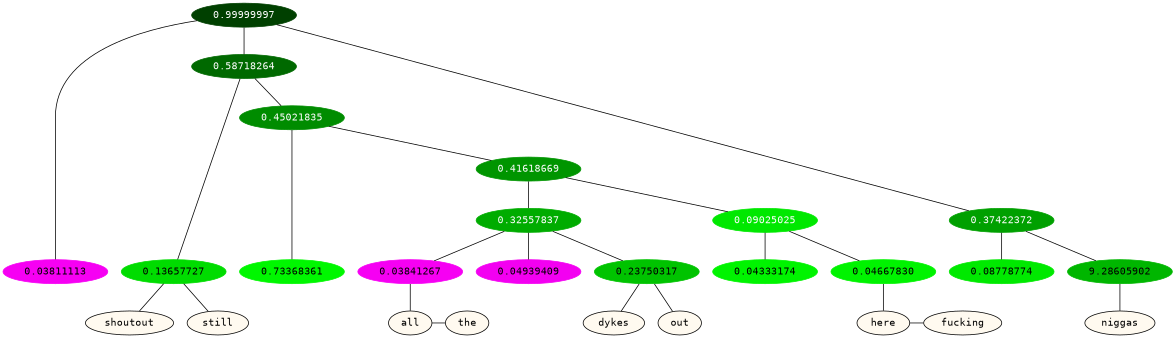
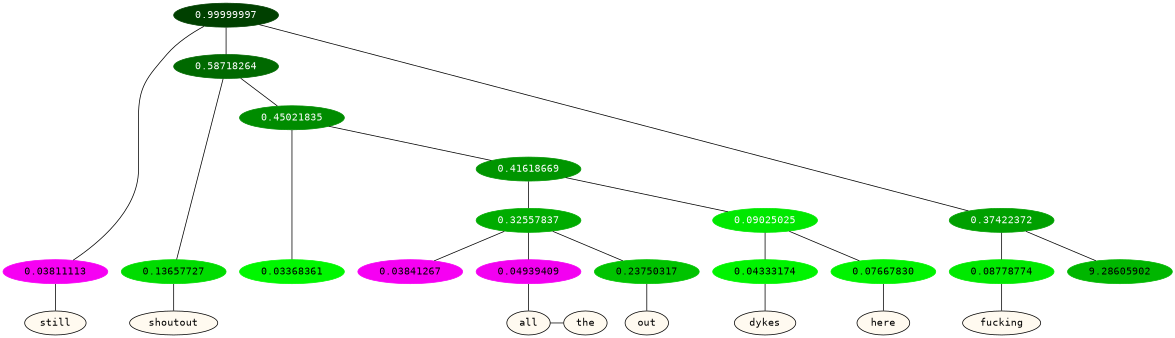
(292, 272) -> (292, 272)
(883, 272) -> (883, 272)
(410, 297) -> (529, 297)
(196, 298) -> (55, 297)
(630, 298) -> (765, 297)
(917, 323) -> (1002, 297)
(1120, 323) -> none
